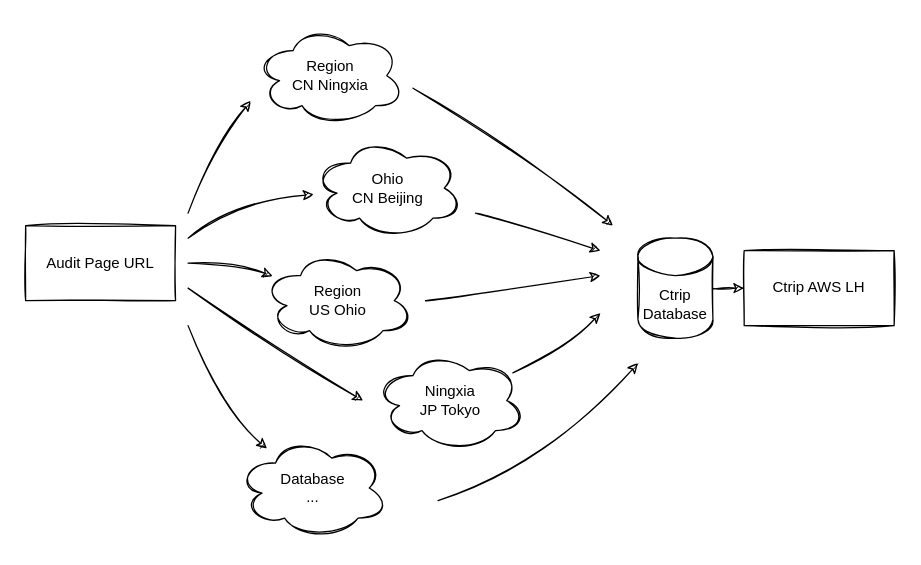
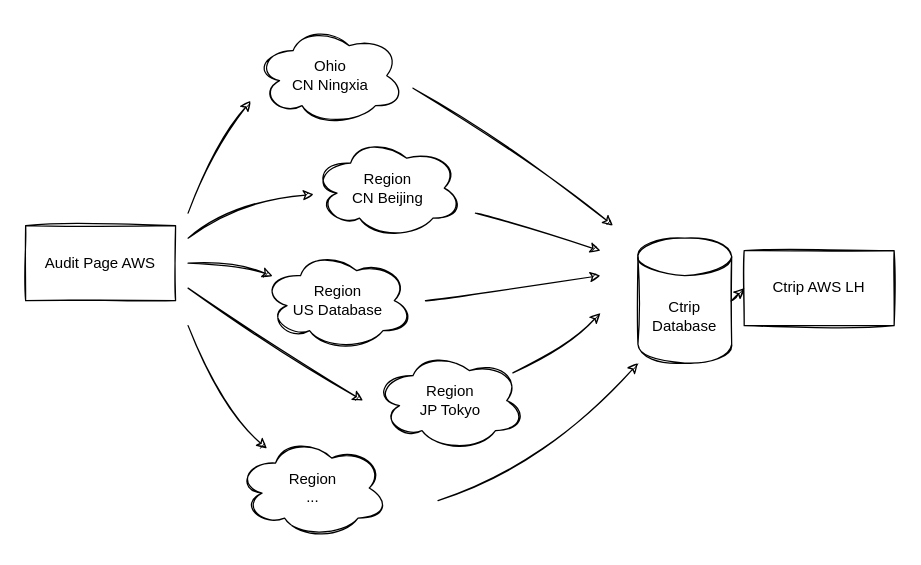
(331, 76) -> (331, 76)
(388, 188) -> (388, 188)
(101, 263) -> (101, 263)
(676, 288) -> (685, 301)
(338, 301) -> (338, 301)
(451, 401) -> (451, 401)
(313, 488) -> (313, 488)
